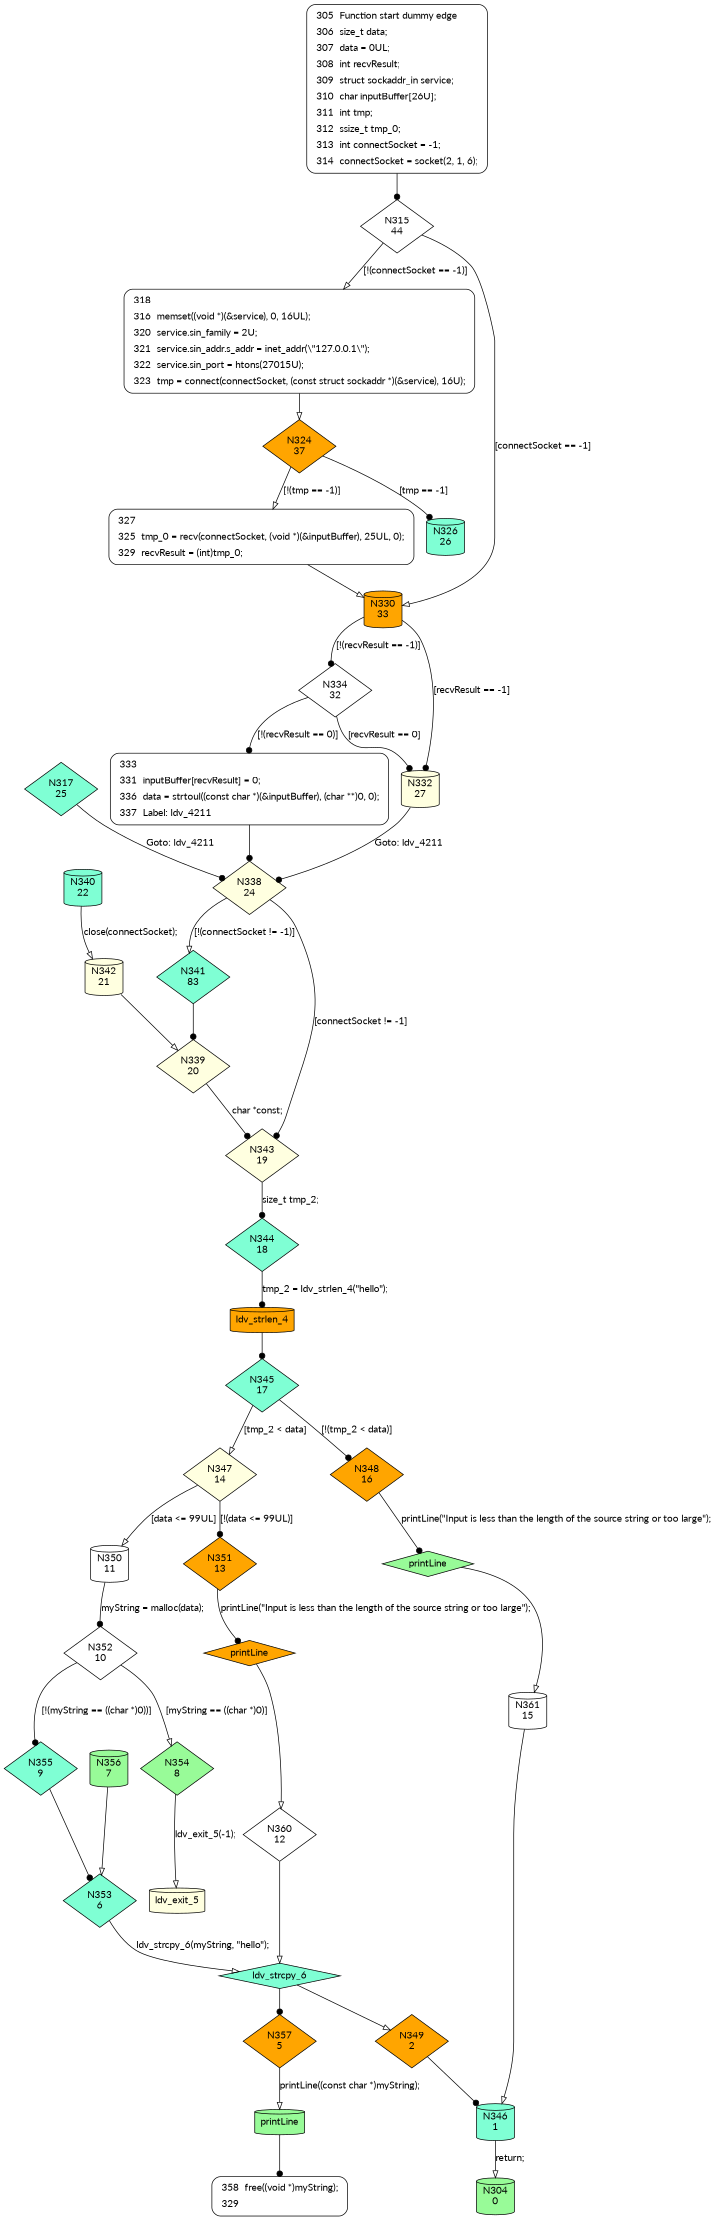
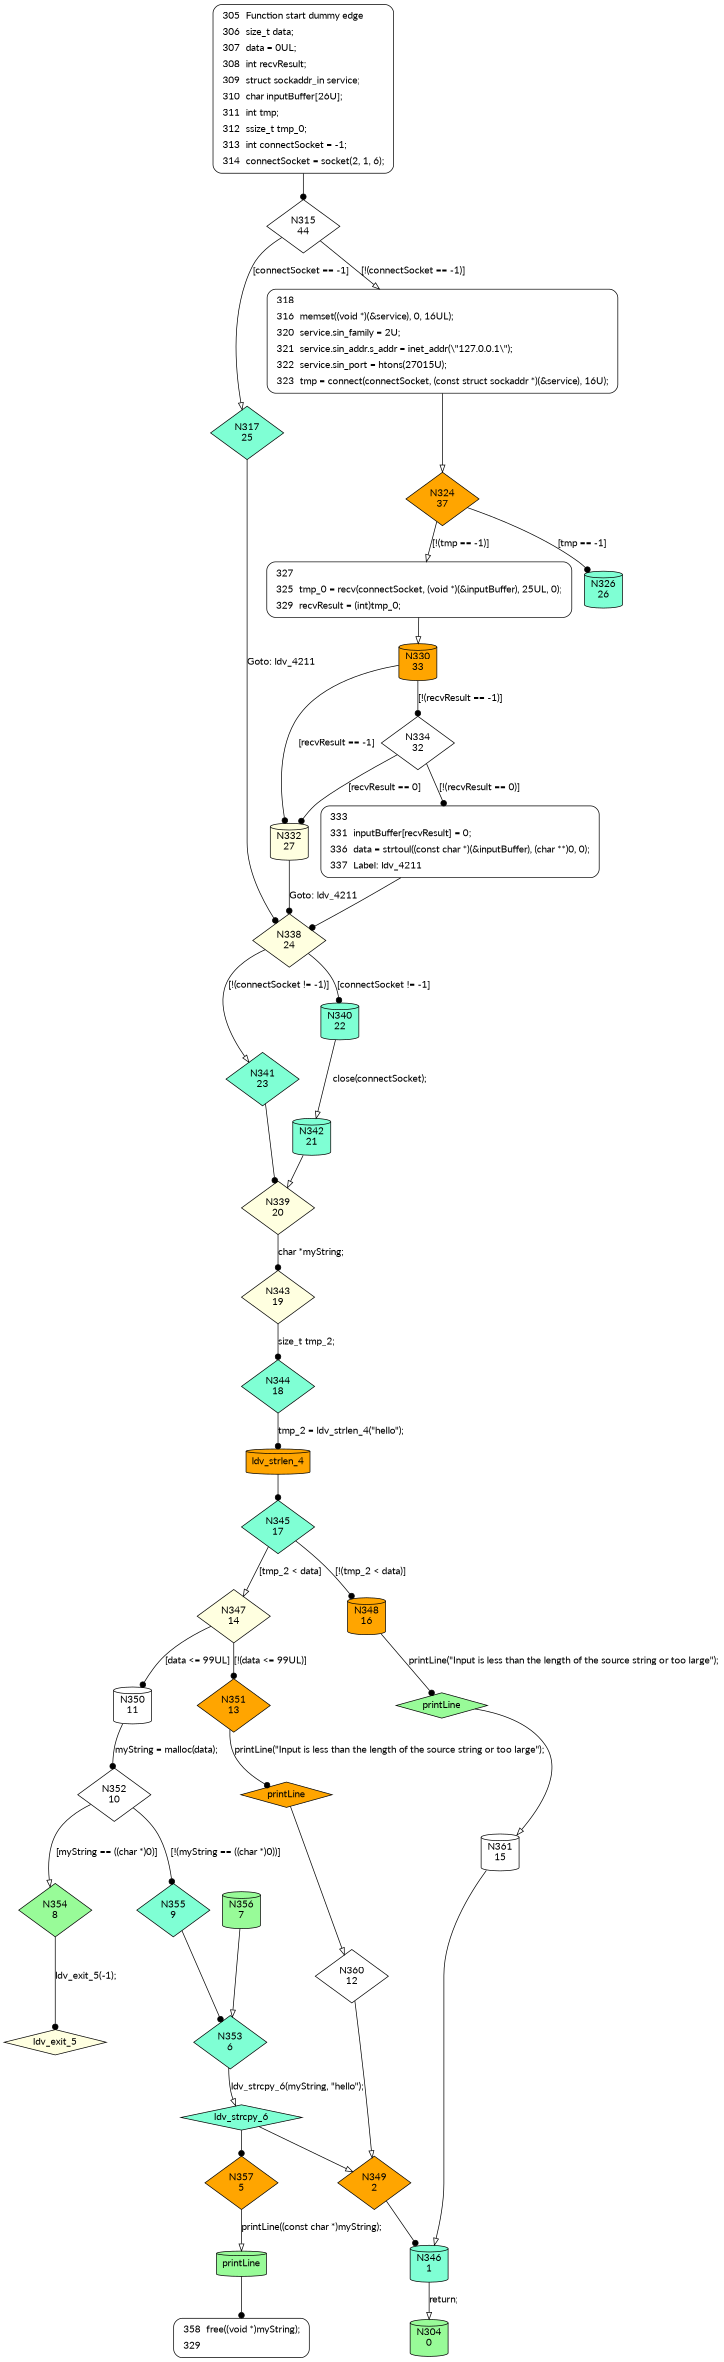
(495, 429) -> (239, 313)
(104, 977) -> (312, 1137)
(193, 977) -> (263, 1079)
(314, 1012) -> (328, 972)
(258, 1111) -> (311, 1252)
(367, 1475) -> (367, 1616)
(159, 1508) -> (173, 1649)
(175, 1837) -> (55, 1980)
(177, 1901) -> (55, 2042)
(280, 1909) -> (364, 2076)
